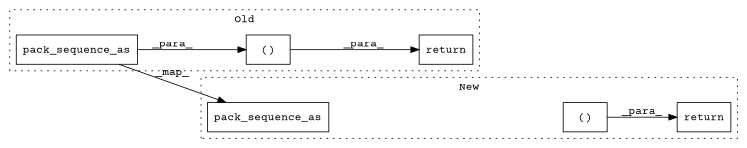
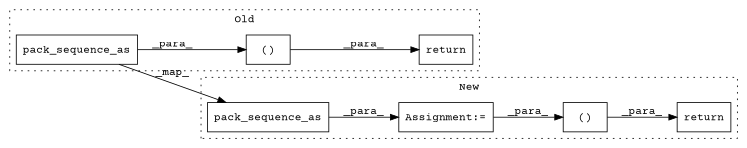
none -> (446, 117)
